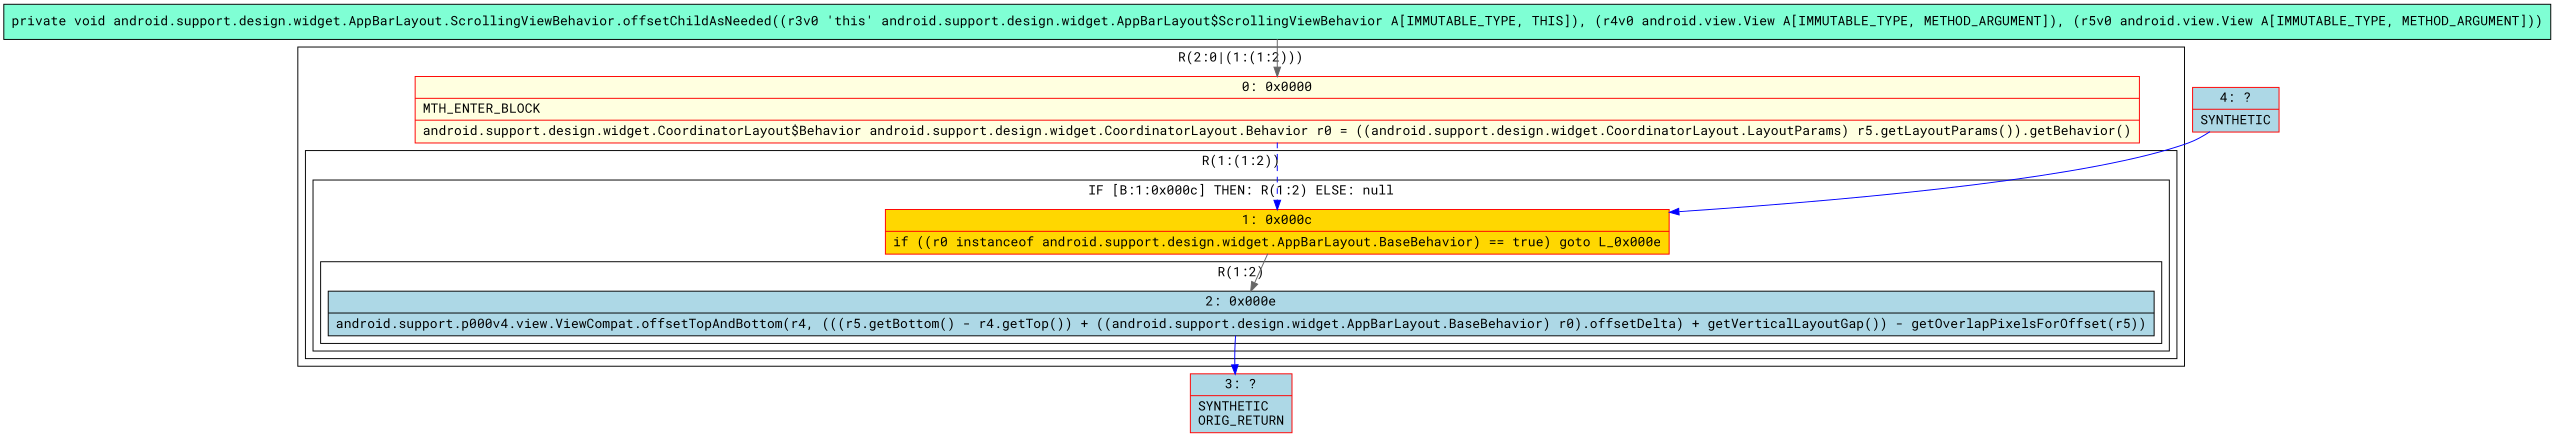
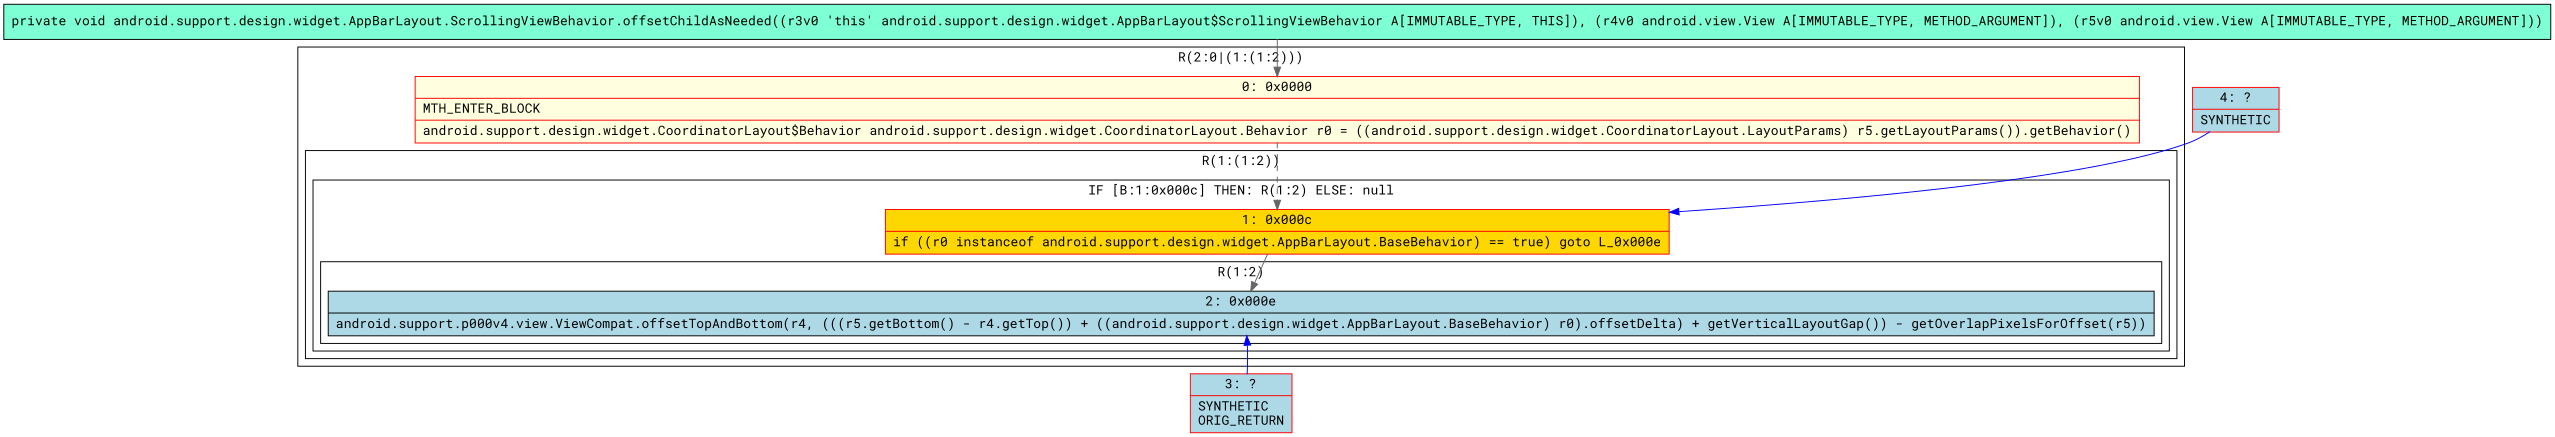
(1277, 171) -> (1277, 171)
(1235, 350) -> (1248, 360)
